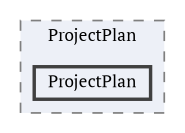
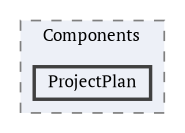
(92, 37) -> (92, 37)
